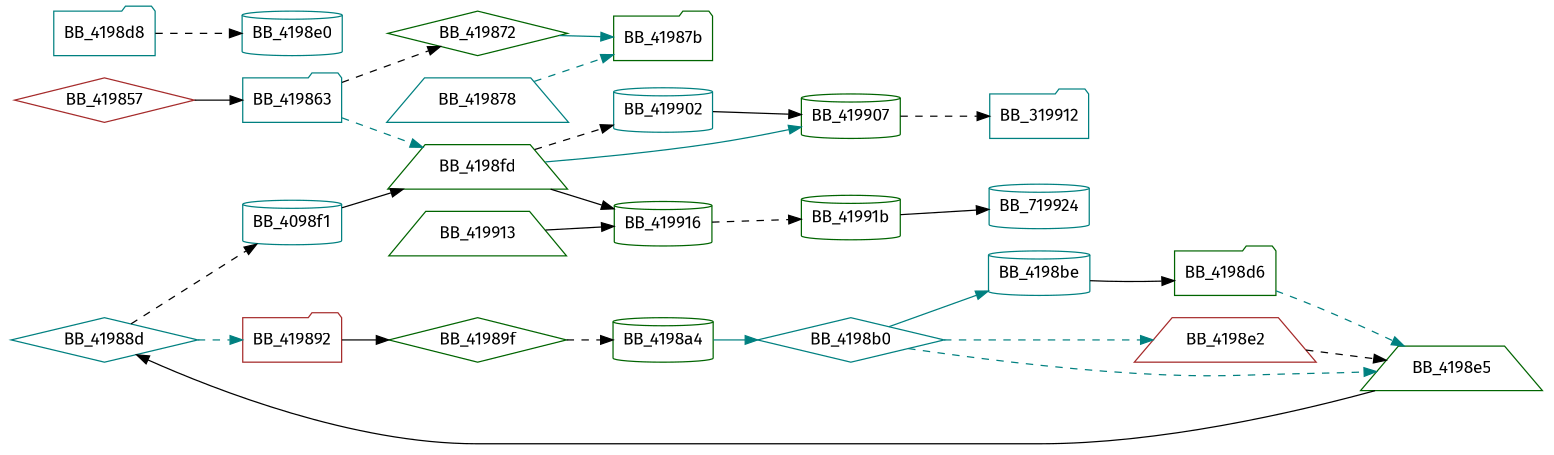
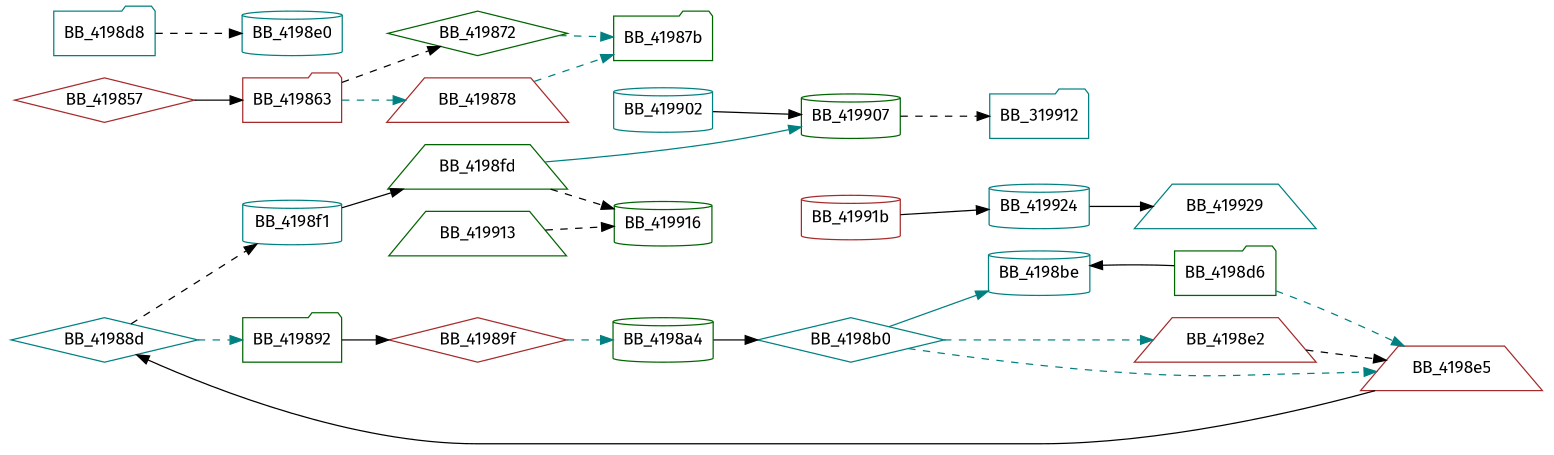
(580, 36) -> (580, 36)
(292, 100) -> (292, 100)
(478, 100) -> (478, 100)
(377, 130) -> (367, 100)
(568, 139) -> none
(576, 197) -> (576, 197)
(1039, 206) -> (1039, 206)
none -> (1225, 206)
(851, 218) -> (851, 218)
(750, 221) -> none
(292, 222) -> (292, 222)
(573, 229) -> (573, 229)
(1126, 282) -> (1139, 265)
(292, 340) -> (292, 340)
(478, 340) -> (478, 340)
(584, 340) -> (584, 340)
(729, 340) -> (729, 340)
(1451, 368) -> (1451, 368)
